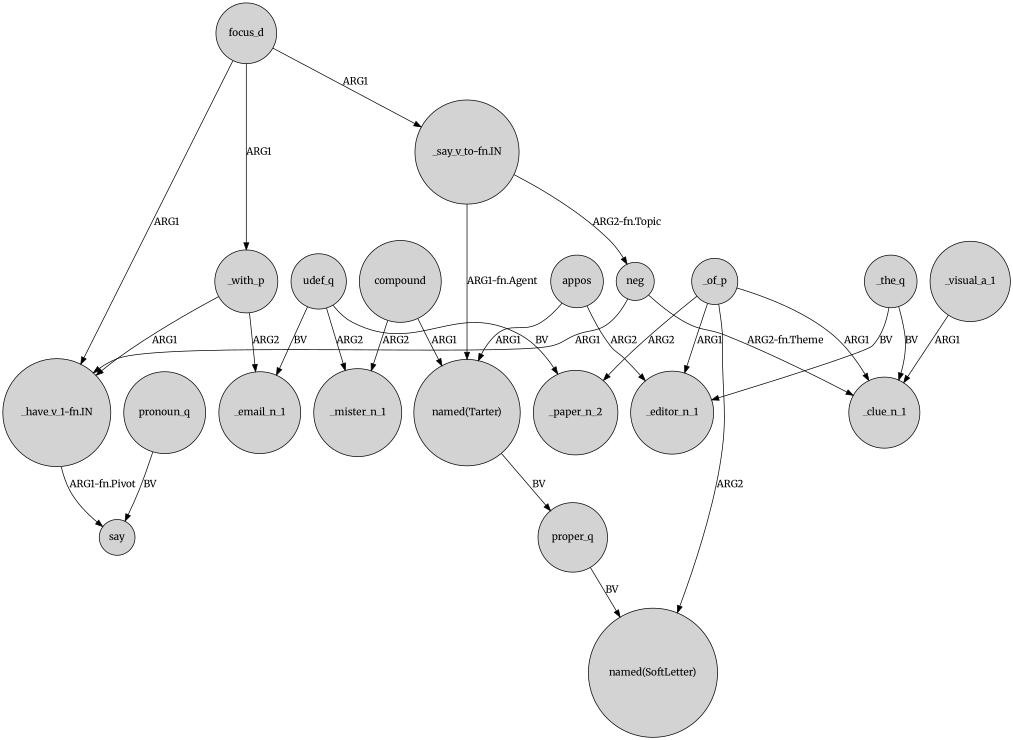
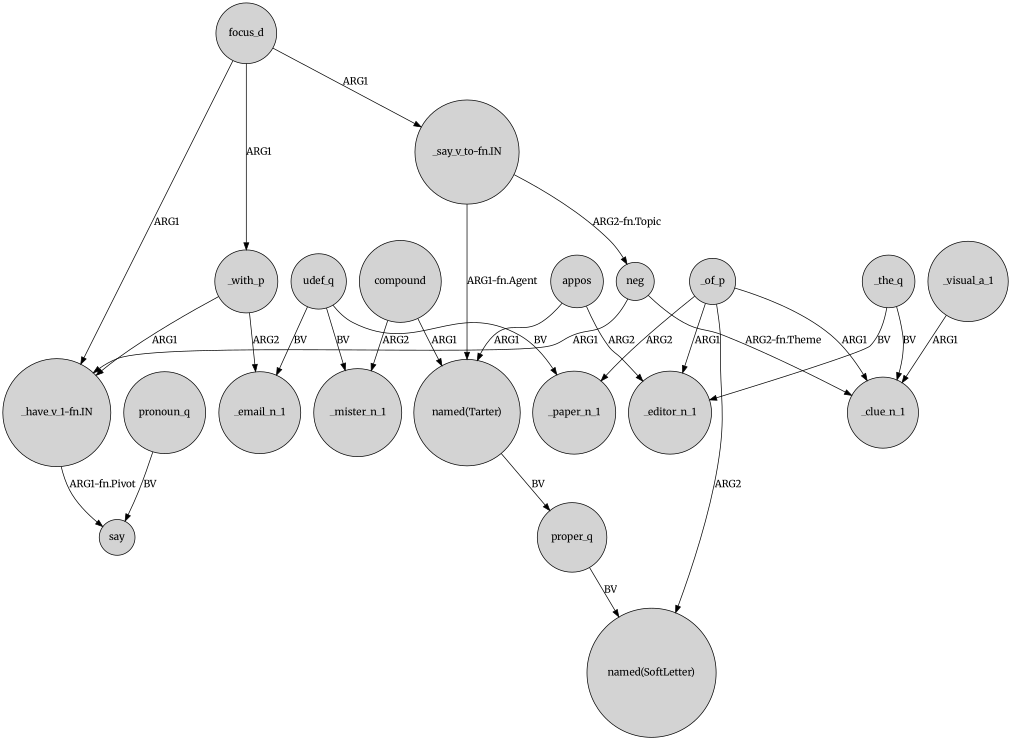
(350, 341) -> (343, 341)
(576, 413) -> (574, 413)
